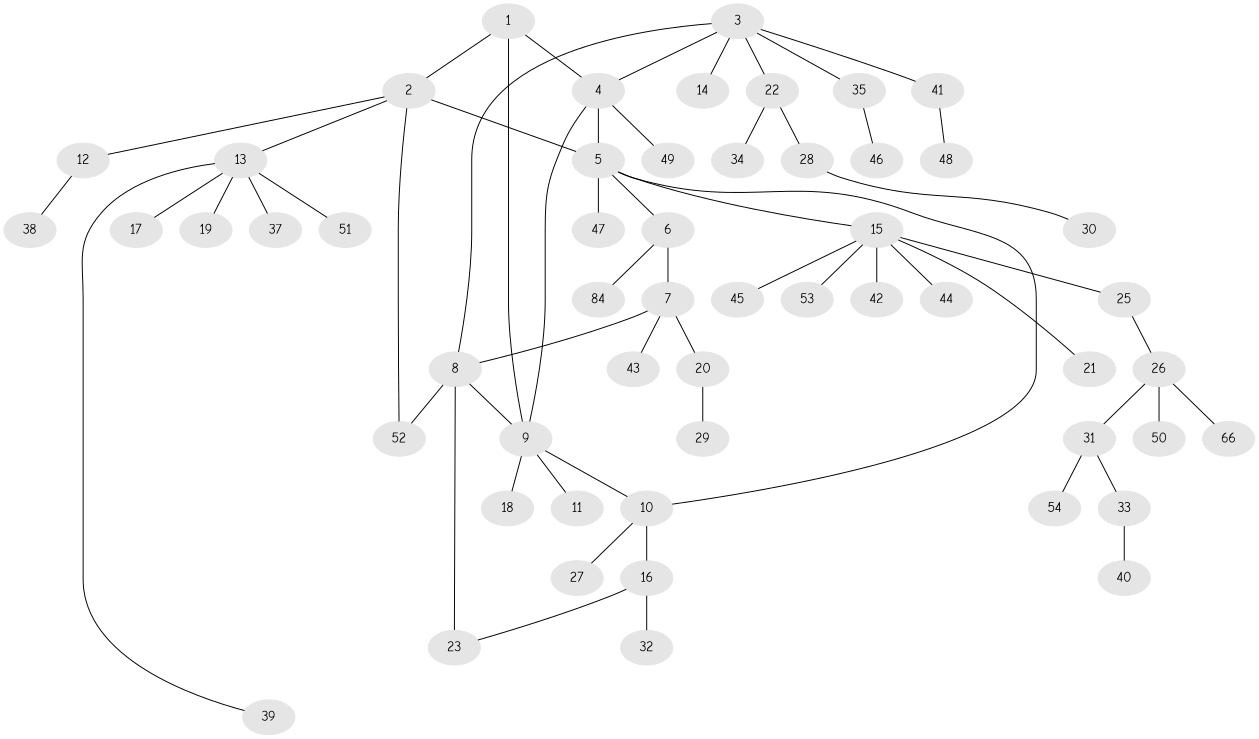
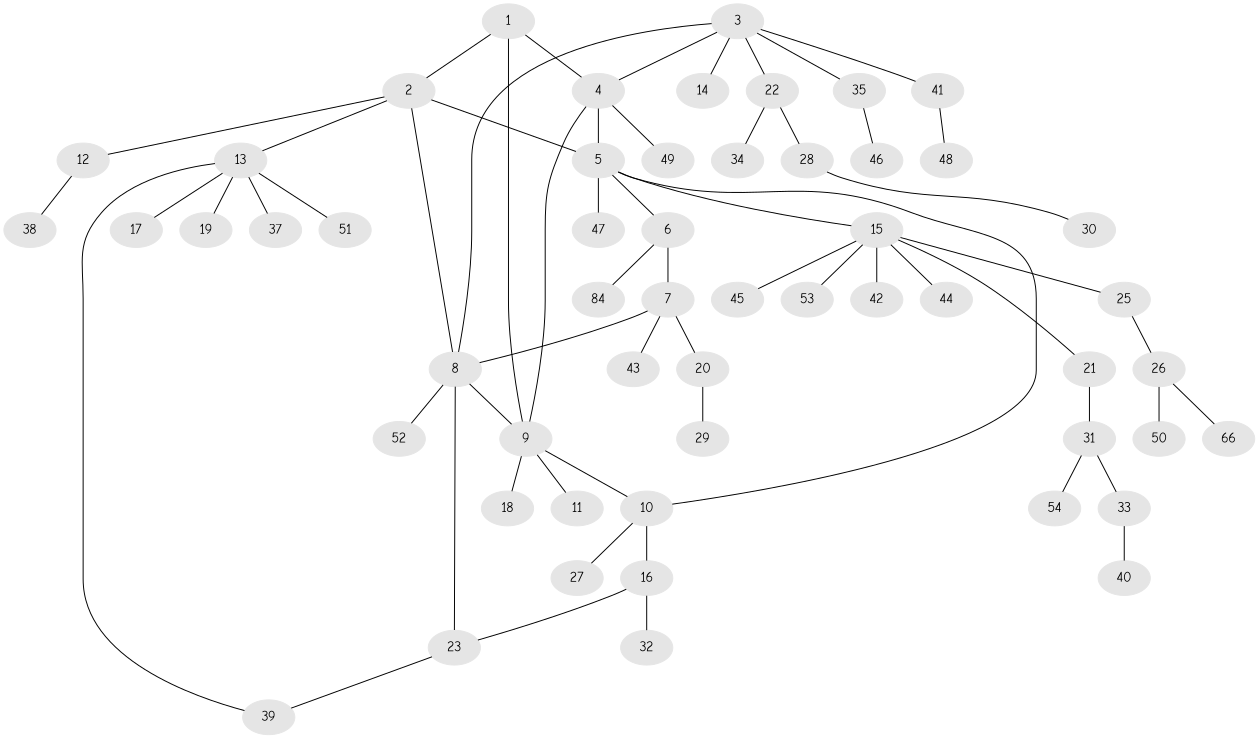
(398, 265) -> (432, 230)
(1124, 404) -> (1089, 404)
none -> (362, 682)
